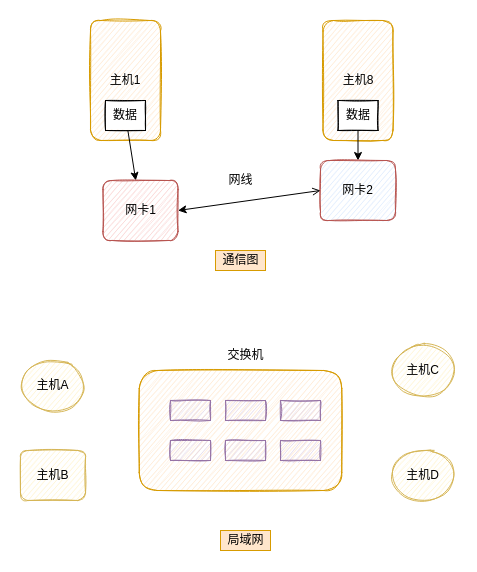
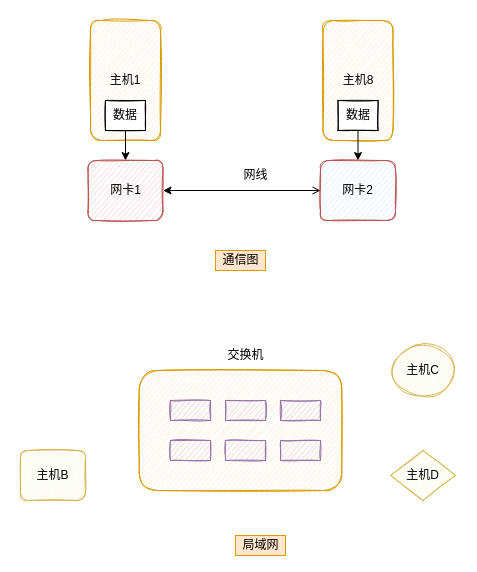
(241, 181) -> (256, 176)
(141, 211) -> (126, 191)
(53, 386) -> none
(423, 476) -> (423, 476)
(246, 541) -> (261, 546)
